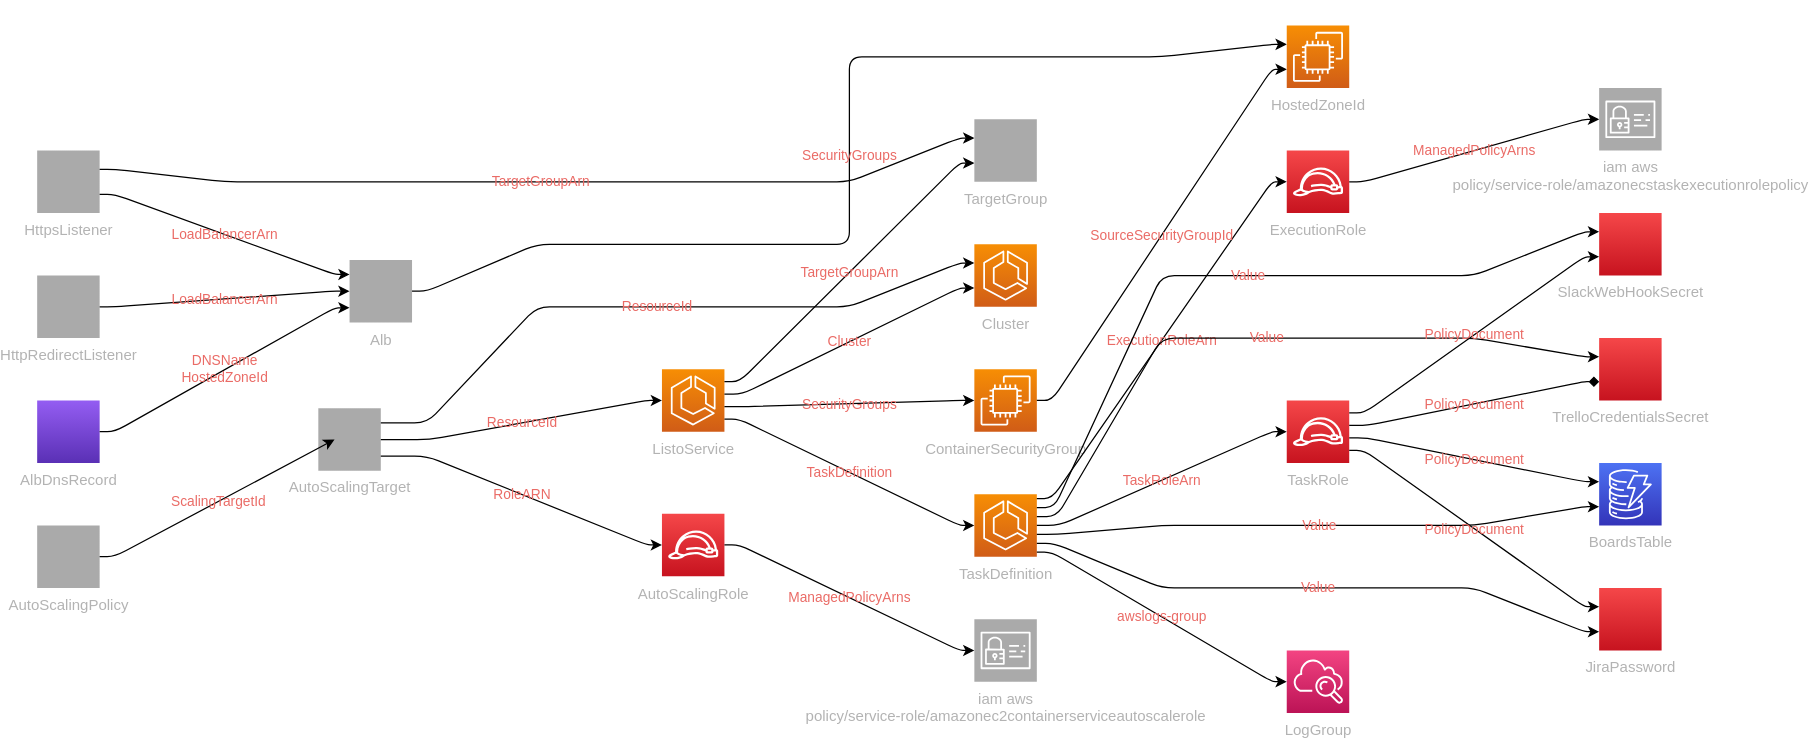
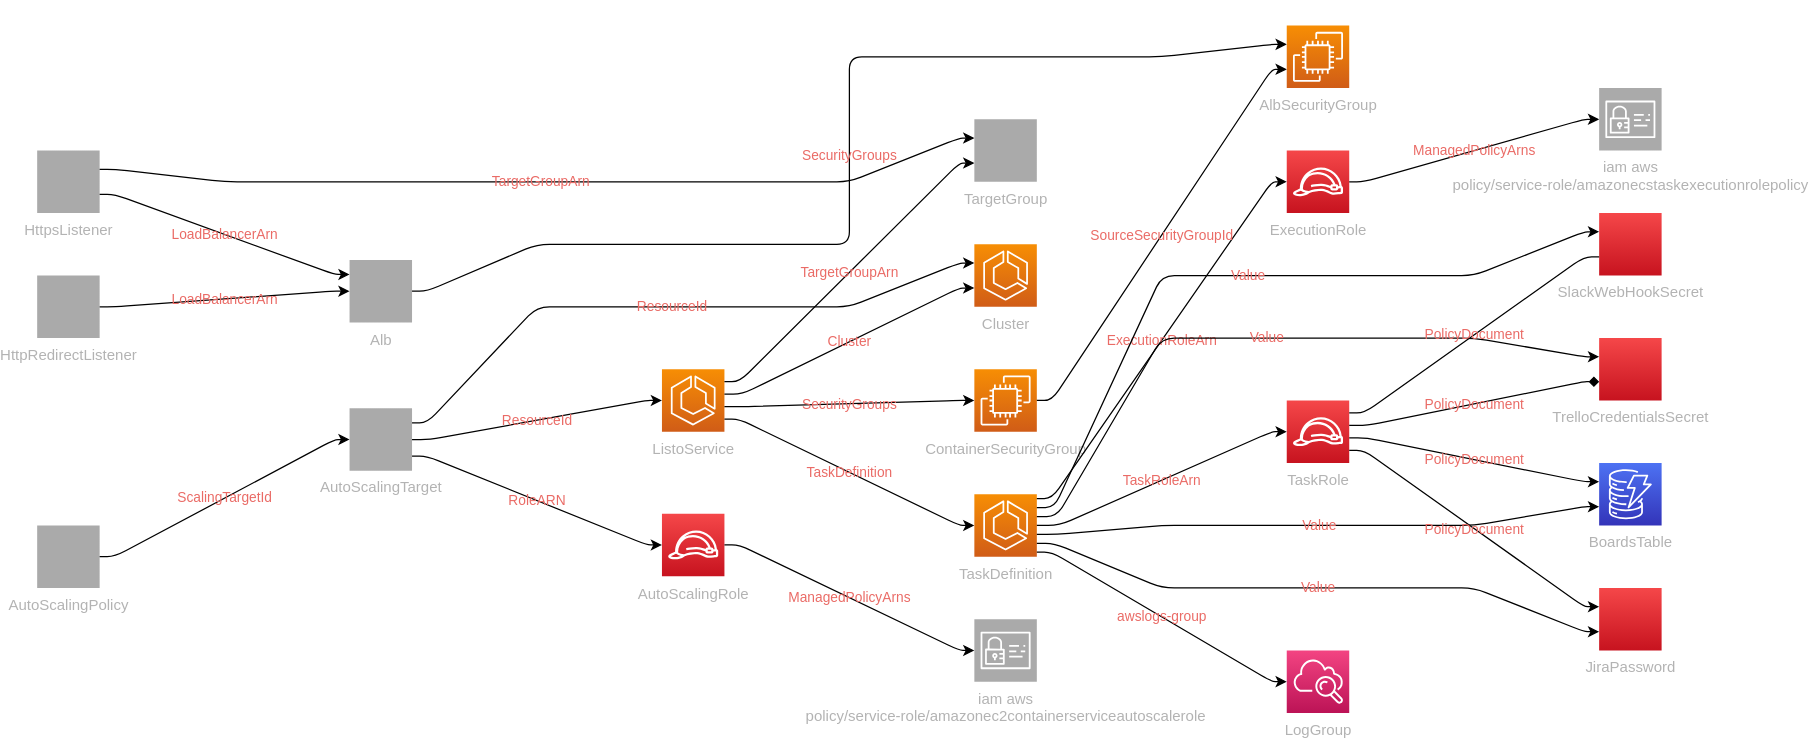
(1319, 106) -> (1319, 106)
(1587, 257) -> (1592, 257)
(222, 371) -> none
(68, 432) -> none
(349, 440) -> (381, 440)
